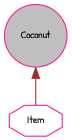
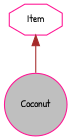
(36, 92) -> (36, 59)
